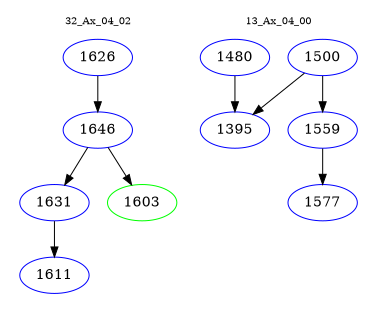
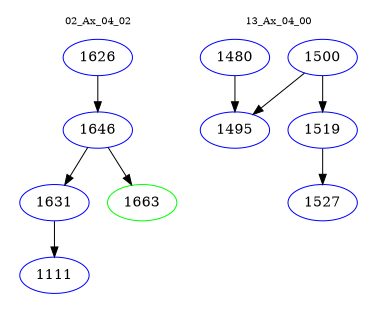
(98, 22) -> (98, 22)
(235, 130) -> (235, 130)
(323, 130) -> (323, 130)
(142, 203) -> (142, 203)
(323, 203) -> (323, 203)
(54, 275) -> (54, 275)
